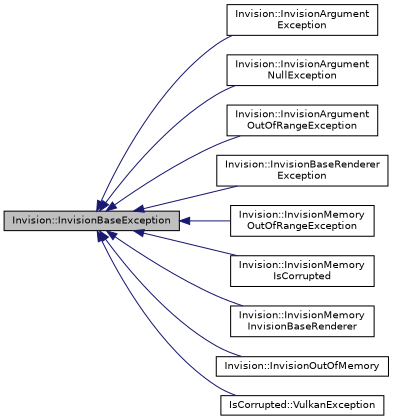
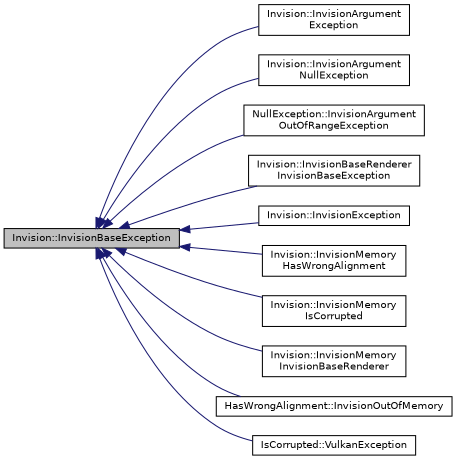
(302, 120) -> (334, 120)
(302, 171) -> (334, 171)
none -> (334, 216)
(302, 221) -> (334, 261)
(302, 366) -> (334, 406)
